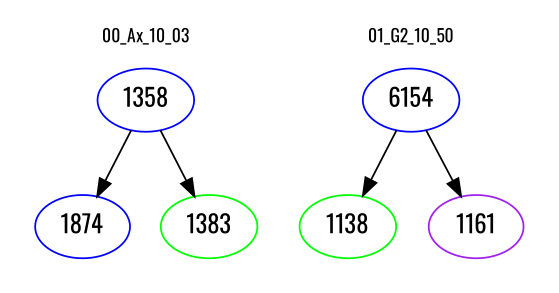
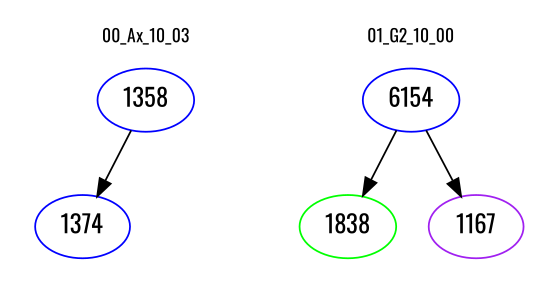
(411, 38) -> (411, 38)
(83, 227) -> (83, 227)
(209, 227) -> none
(348, 227) -> (348, 227)
(476, 227) -> (476, 227)
